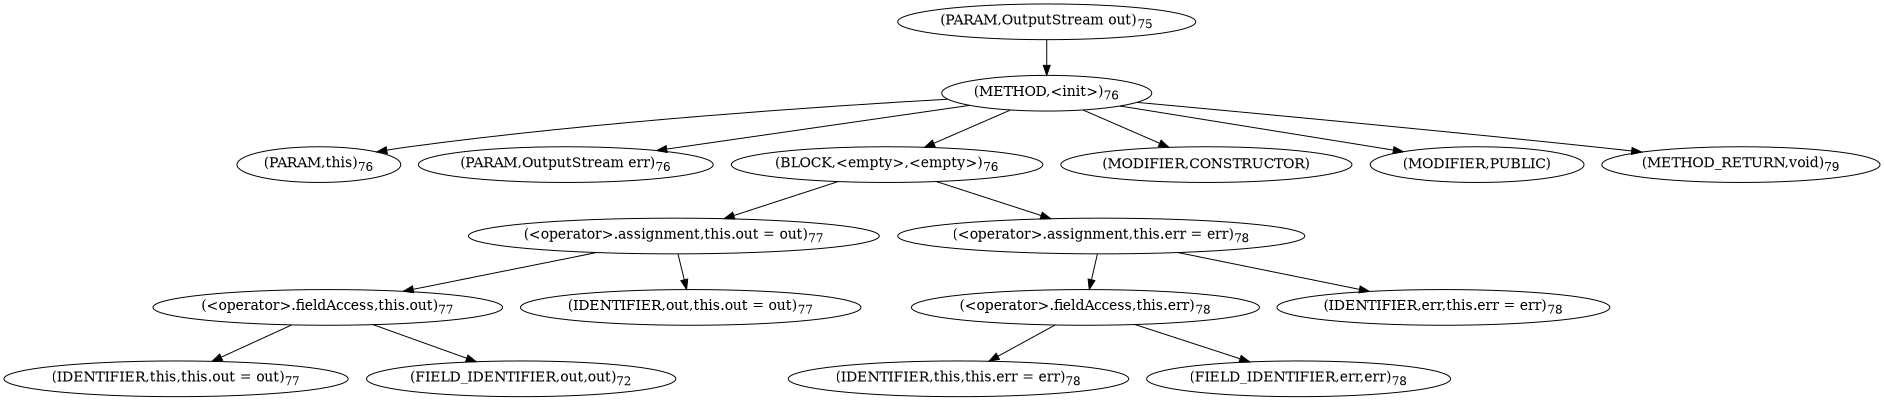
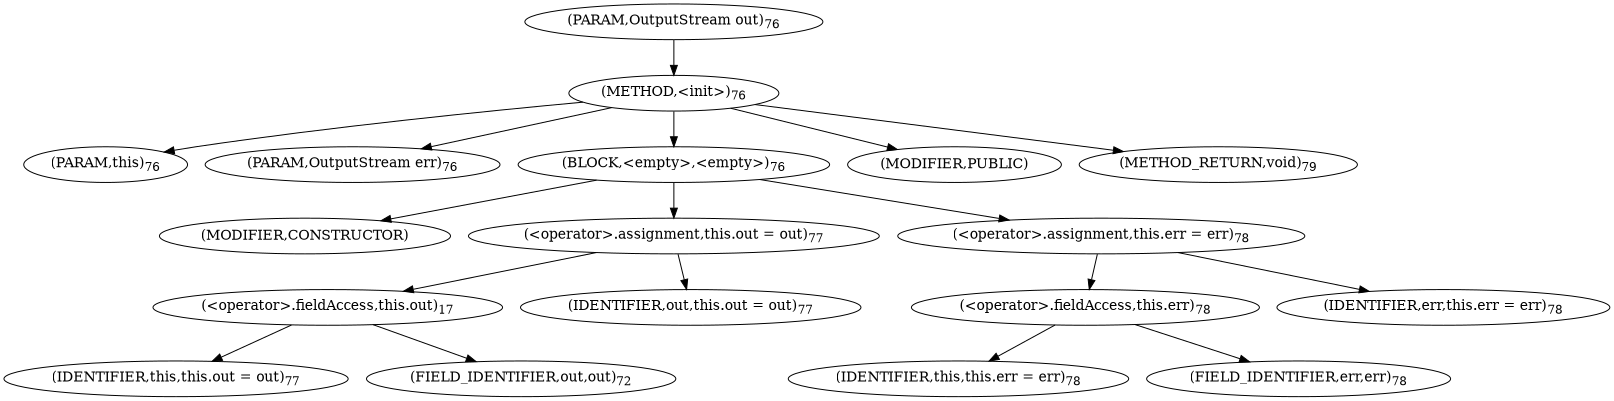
(1145, 20) -> (773, 20)
(1121, 127) -> (494, 200)
(446, 306) -> (446, 306)
